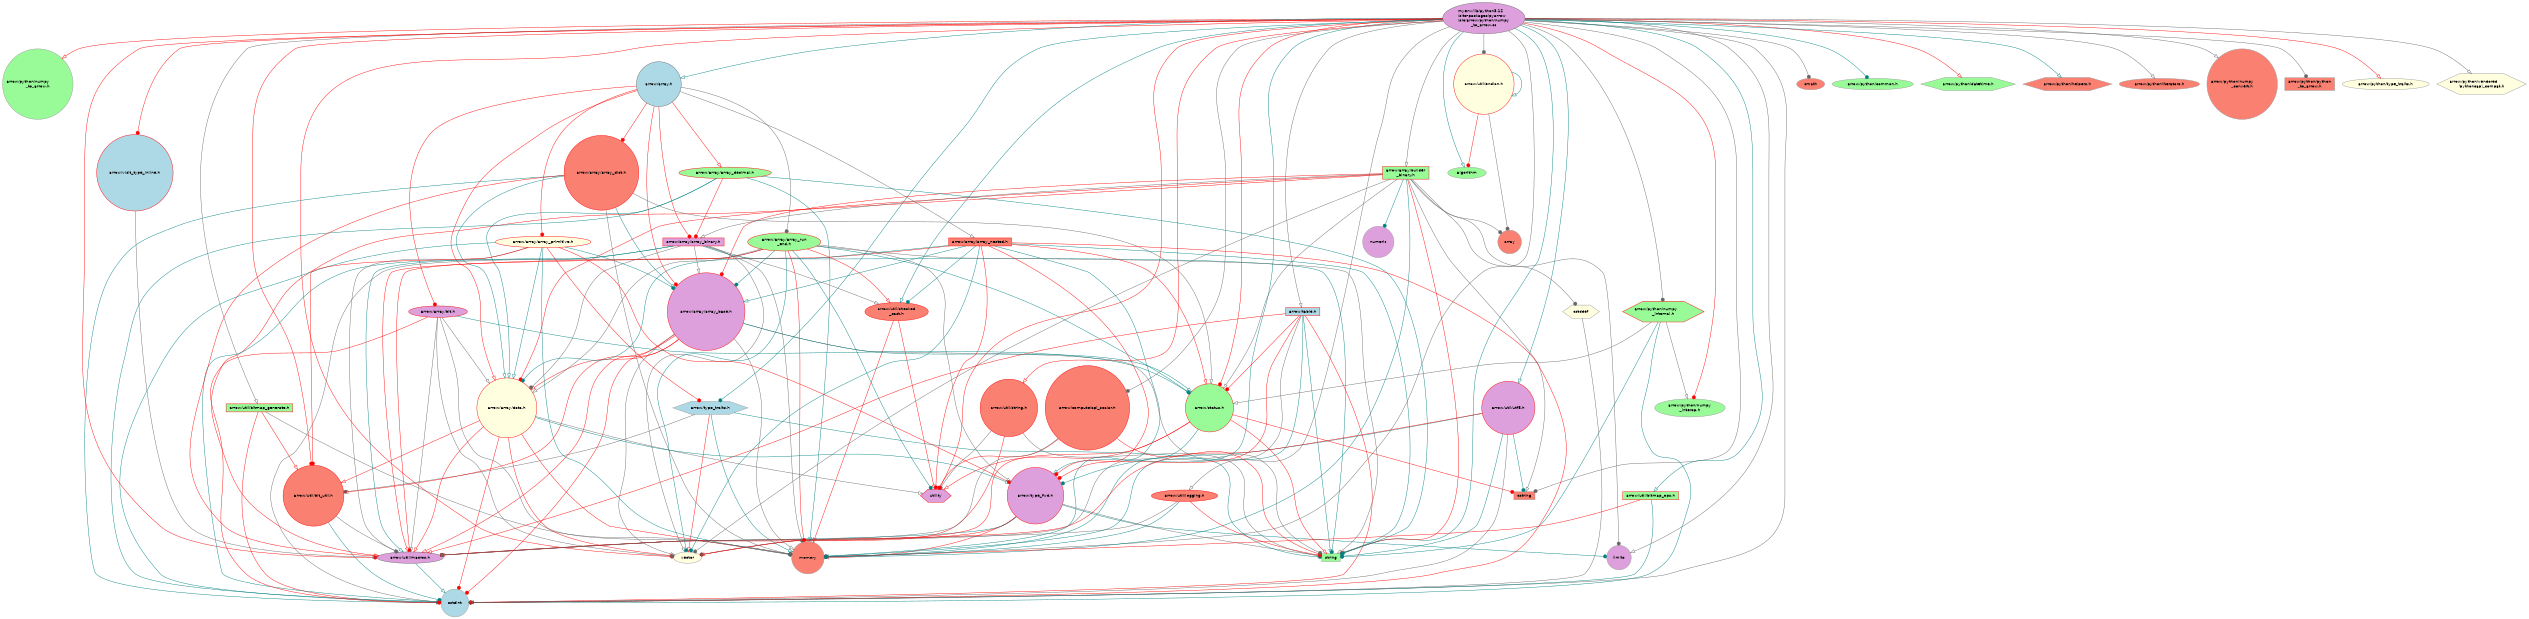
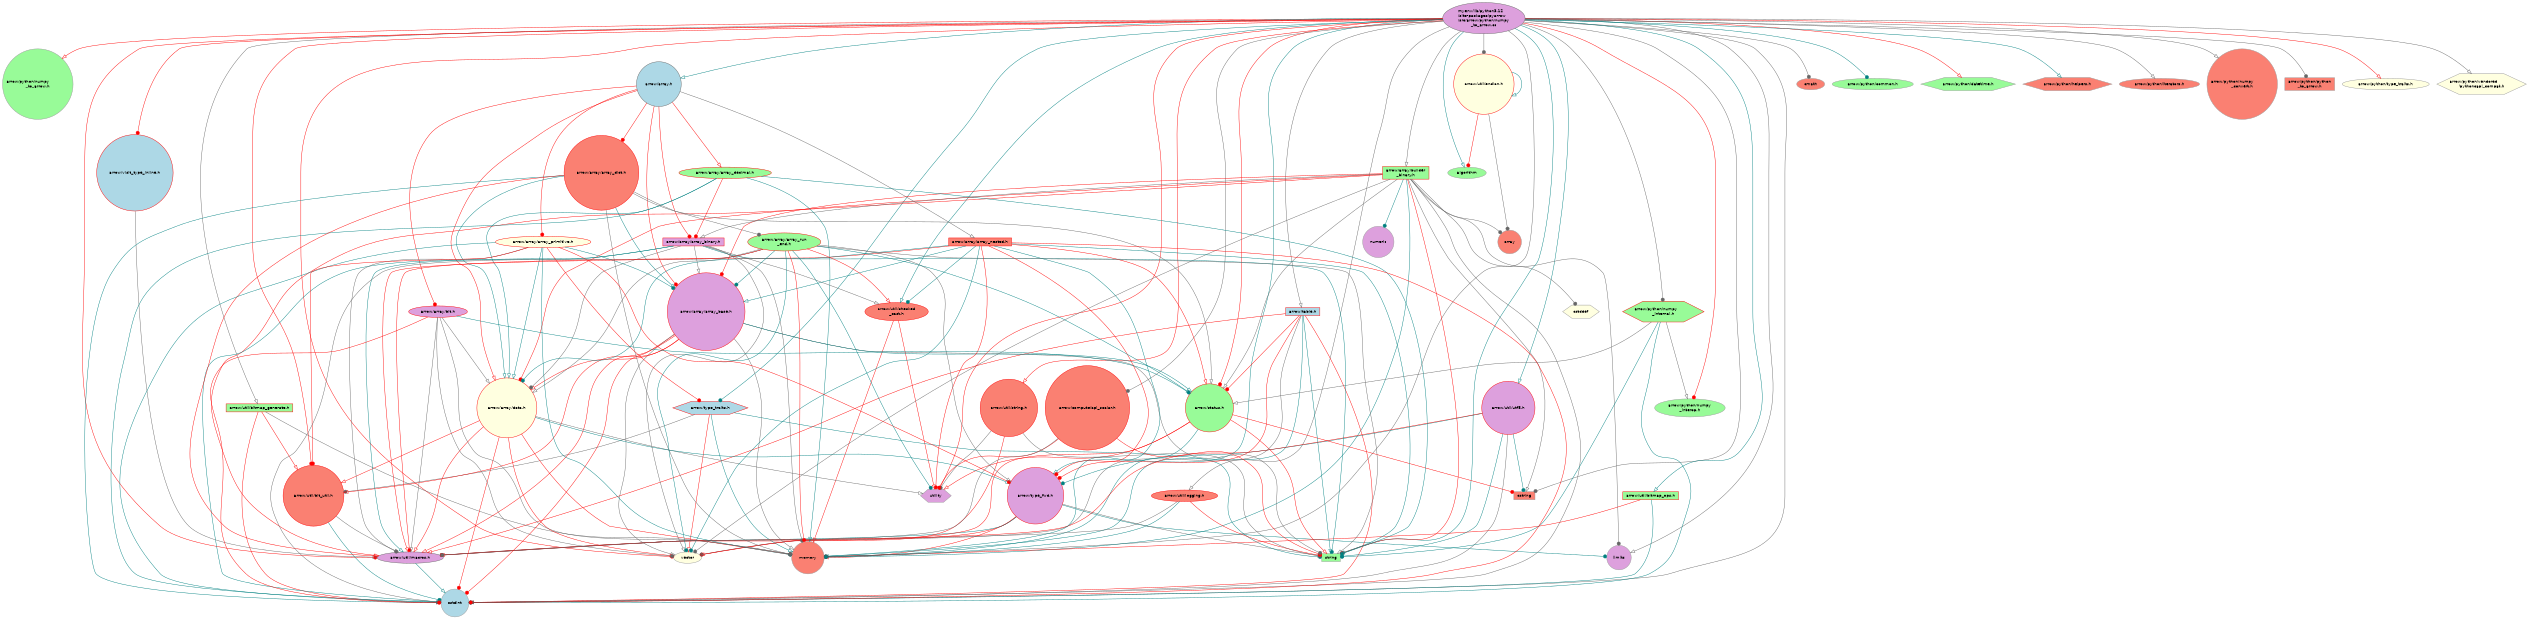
(772, 131) -> (694, 217)
(710, 408) -> (710, 408)
(936, 496) -> (936, 496)
(1159, 594) -> (1418, 580)
